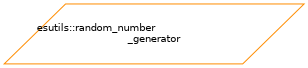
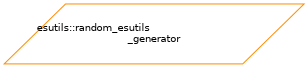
(154, 34) -> (154, 34)
